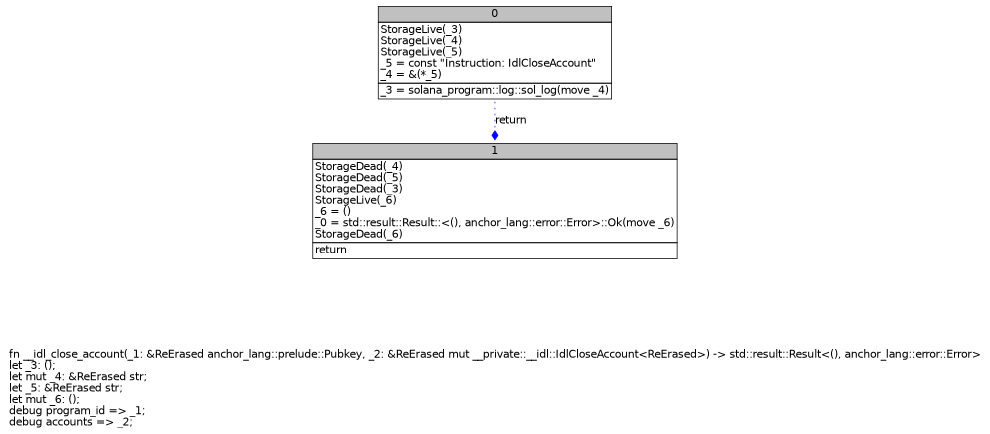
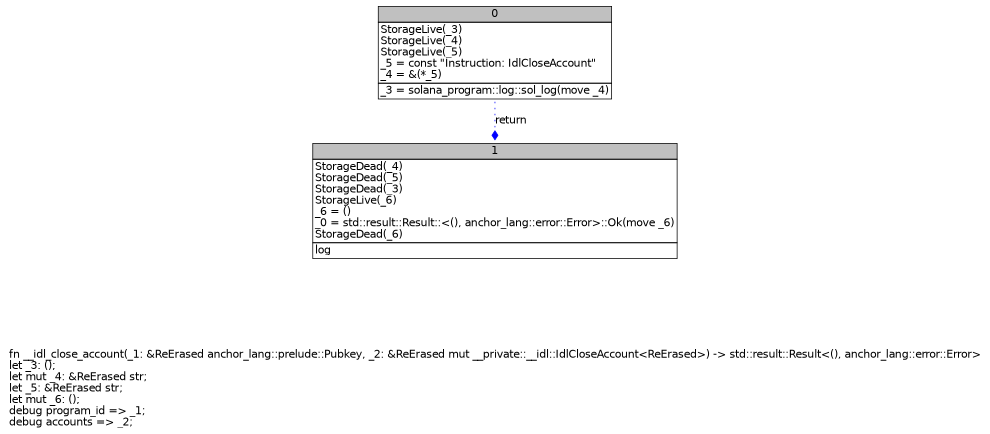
(331, 250) -> (323, 250)
